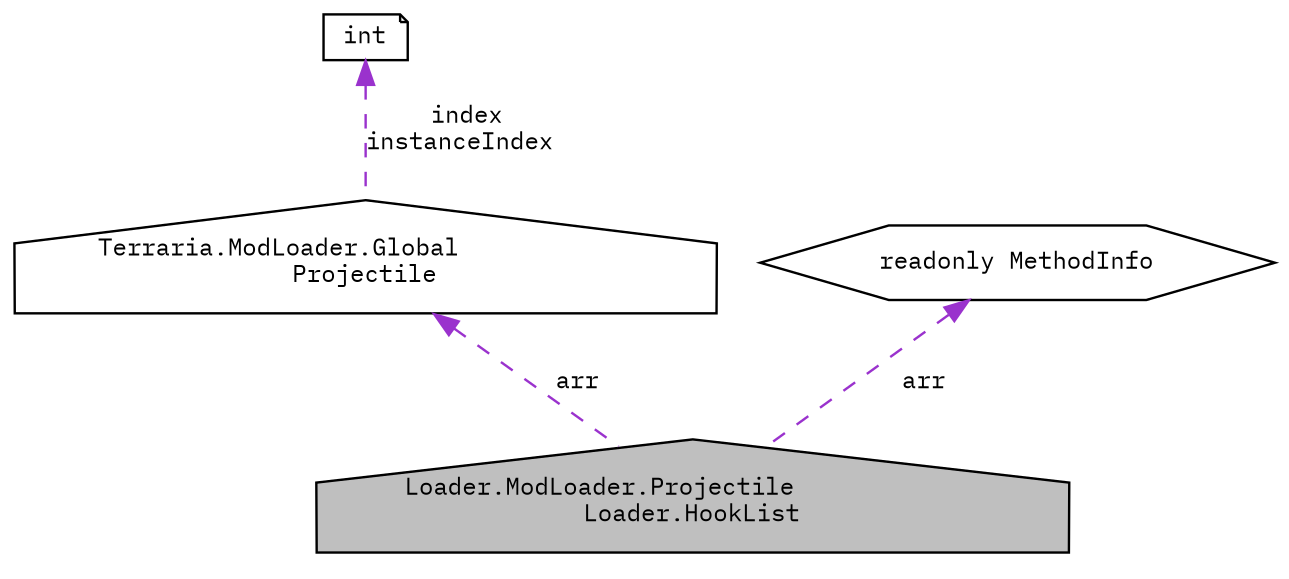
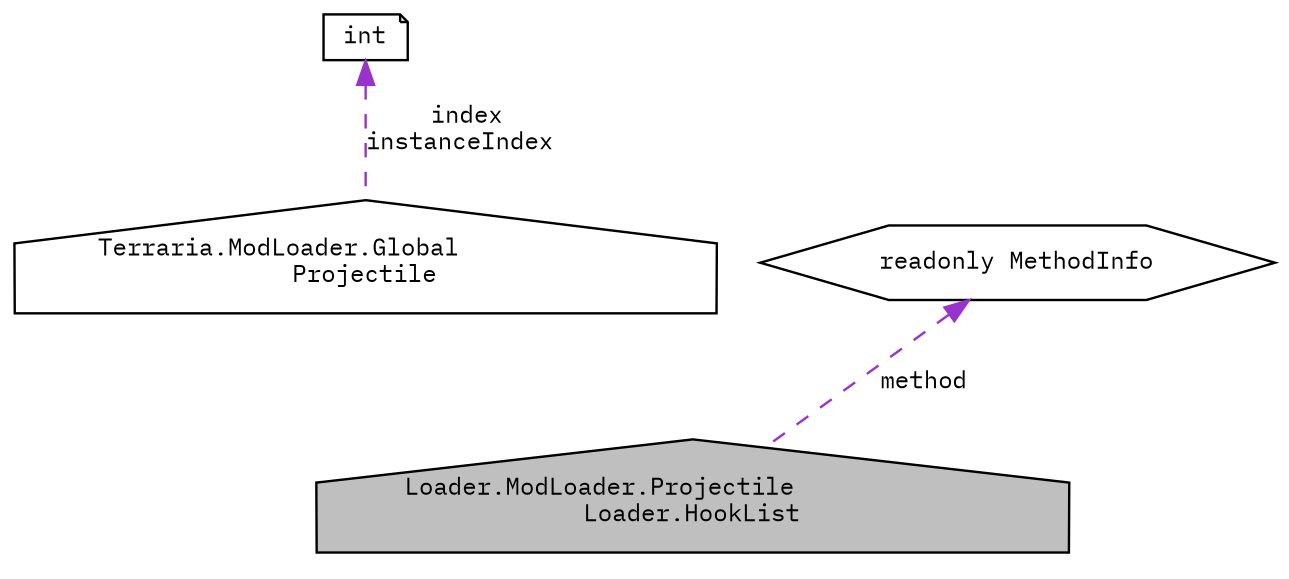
(918, 382) -> (918, 382)
(536, 387) -> none
